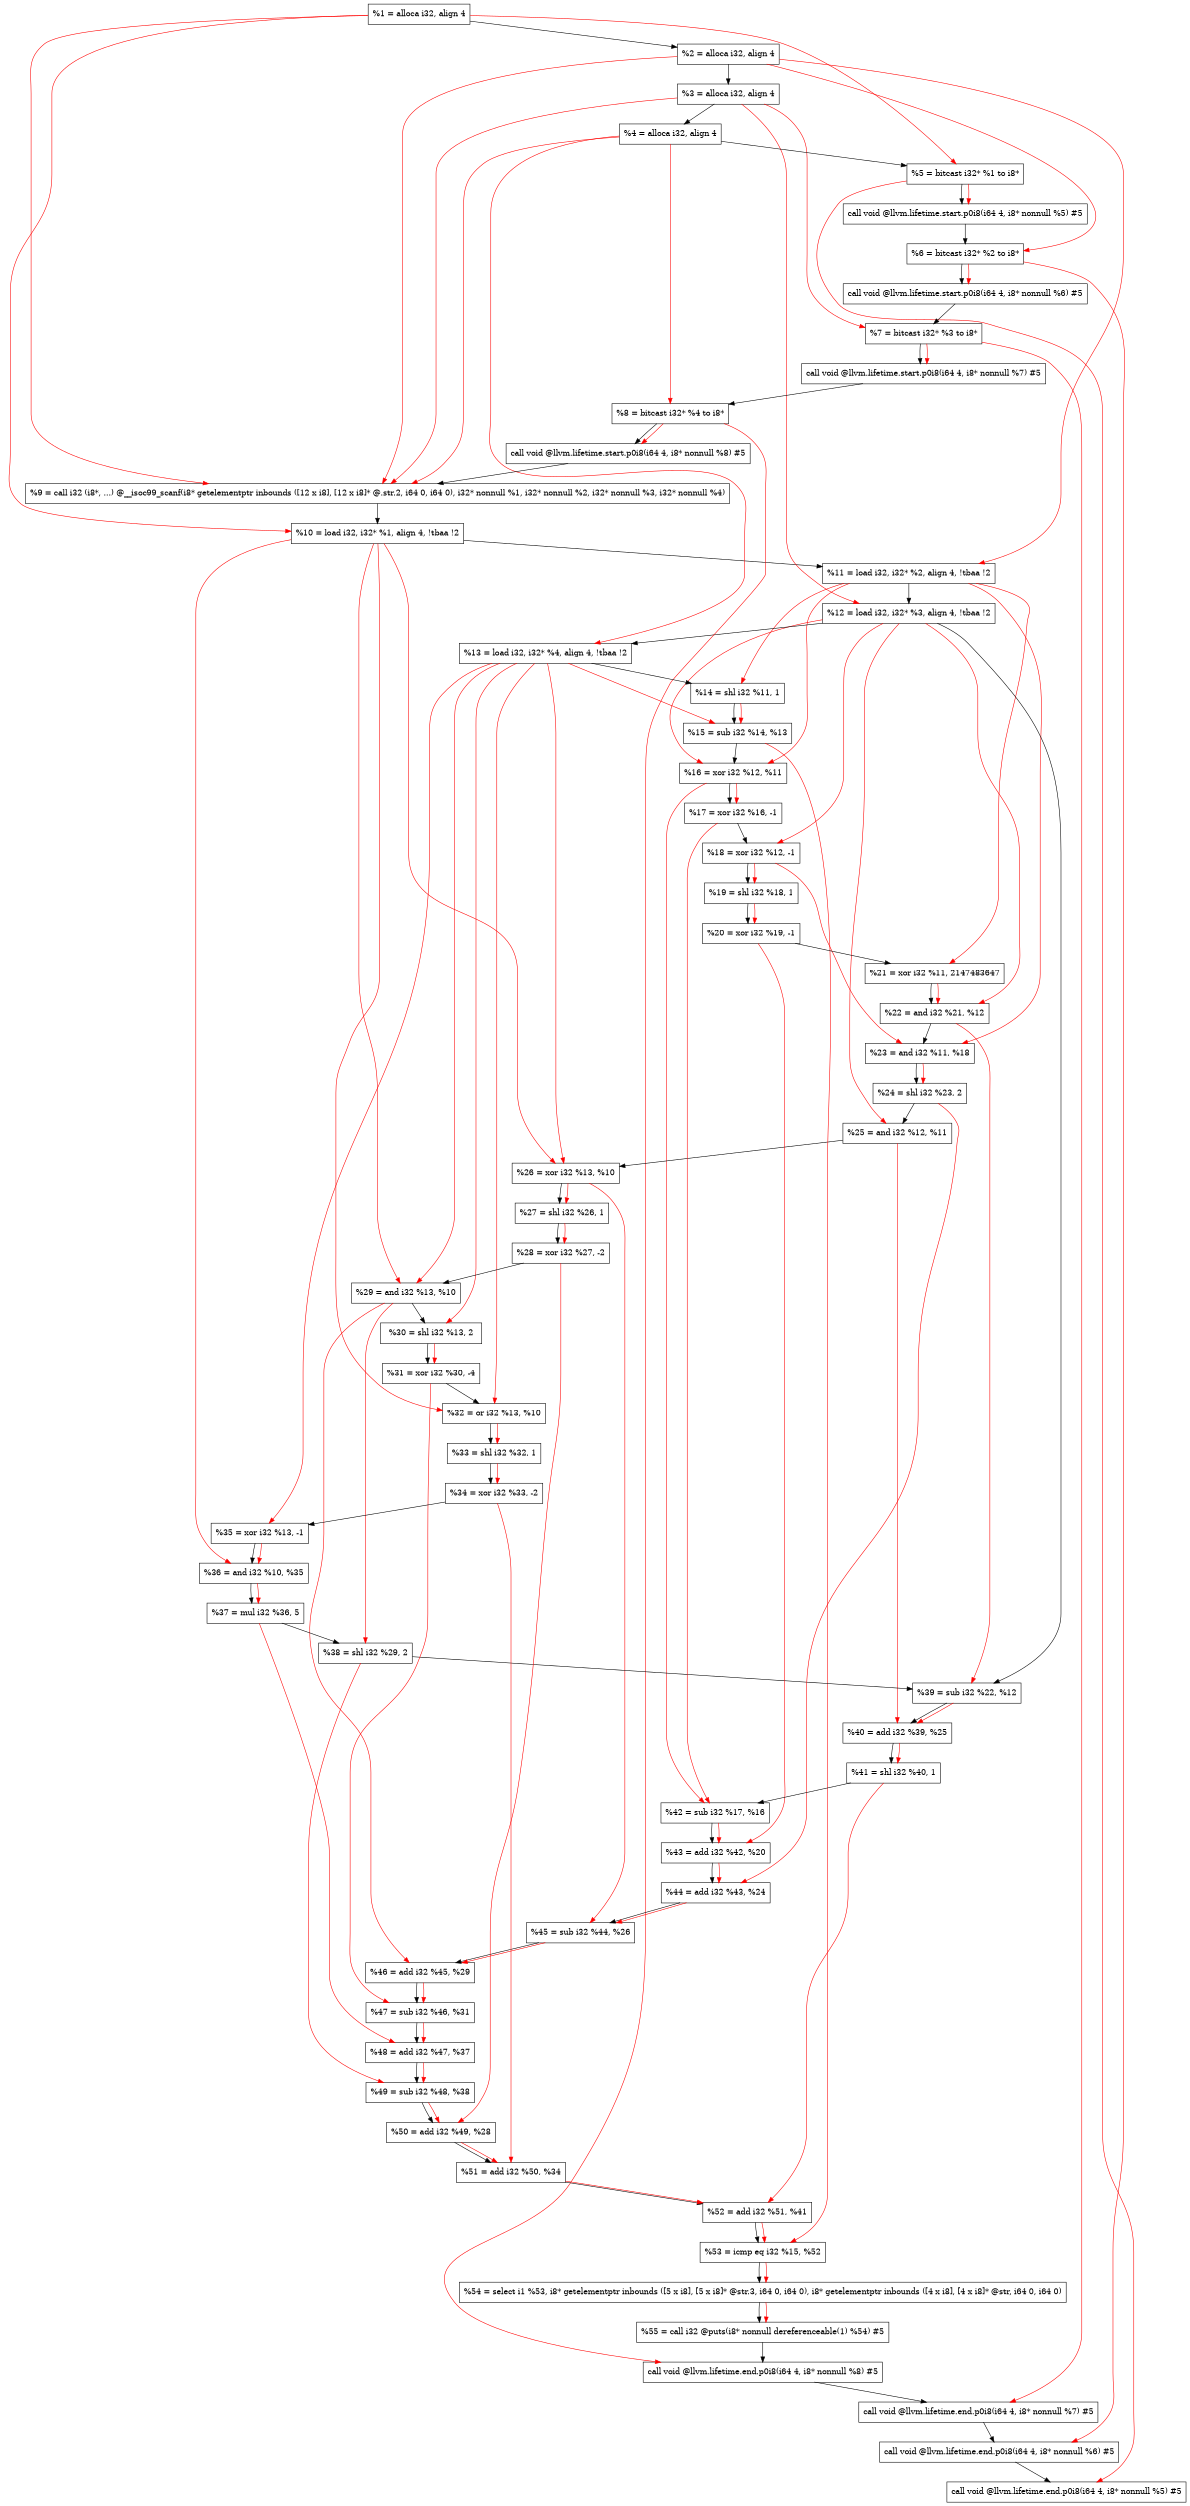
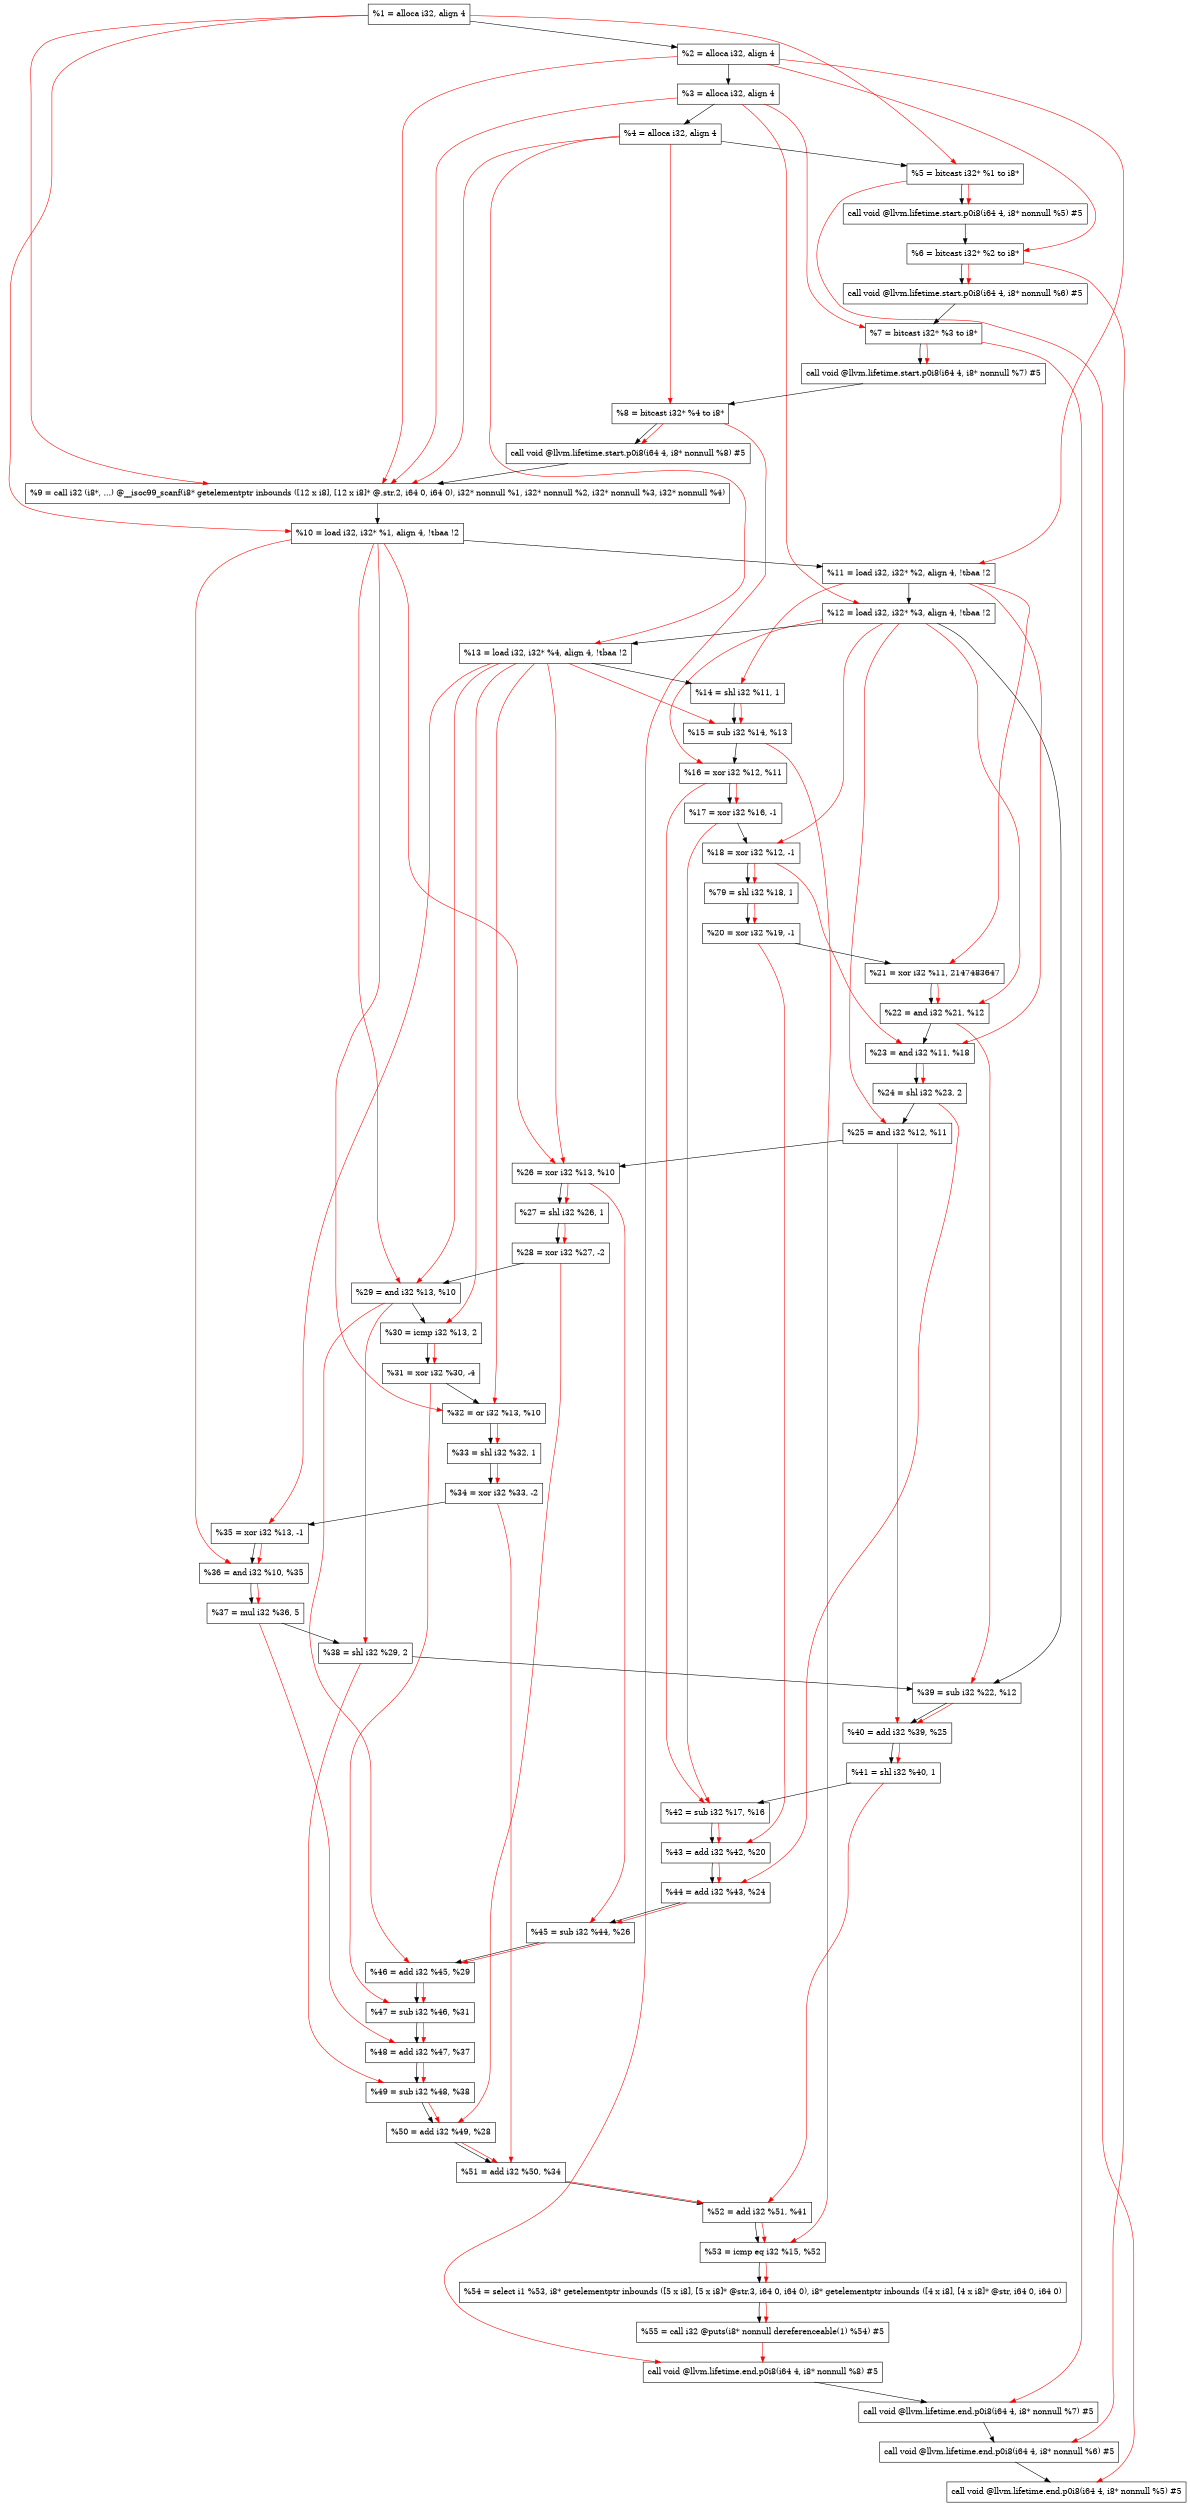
(807, 669) -> none
(751, 893) -> (751, 893)
(431, 1333) -> (431, 1333)
(763, 2350) -> (763, 2350)
